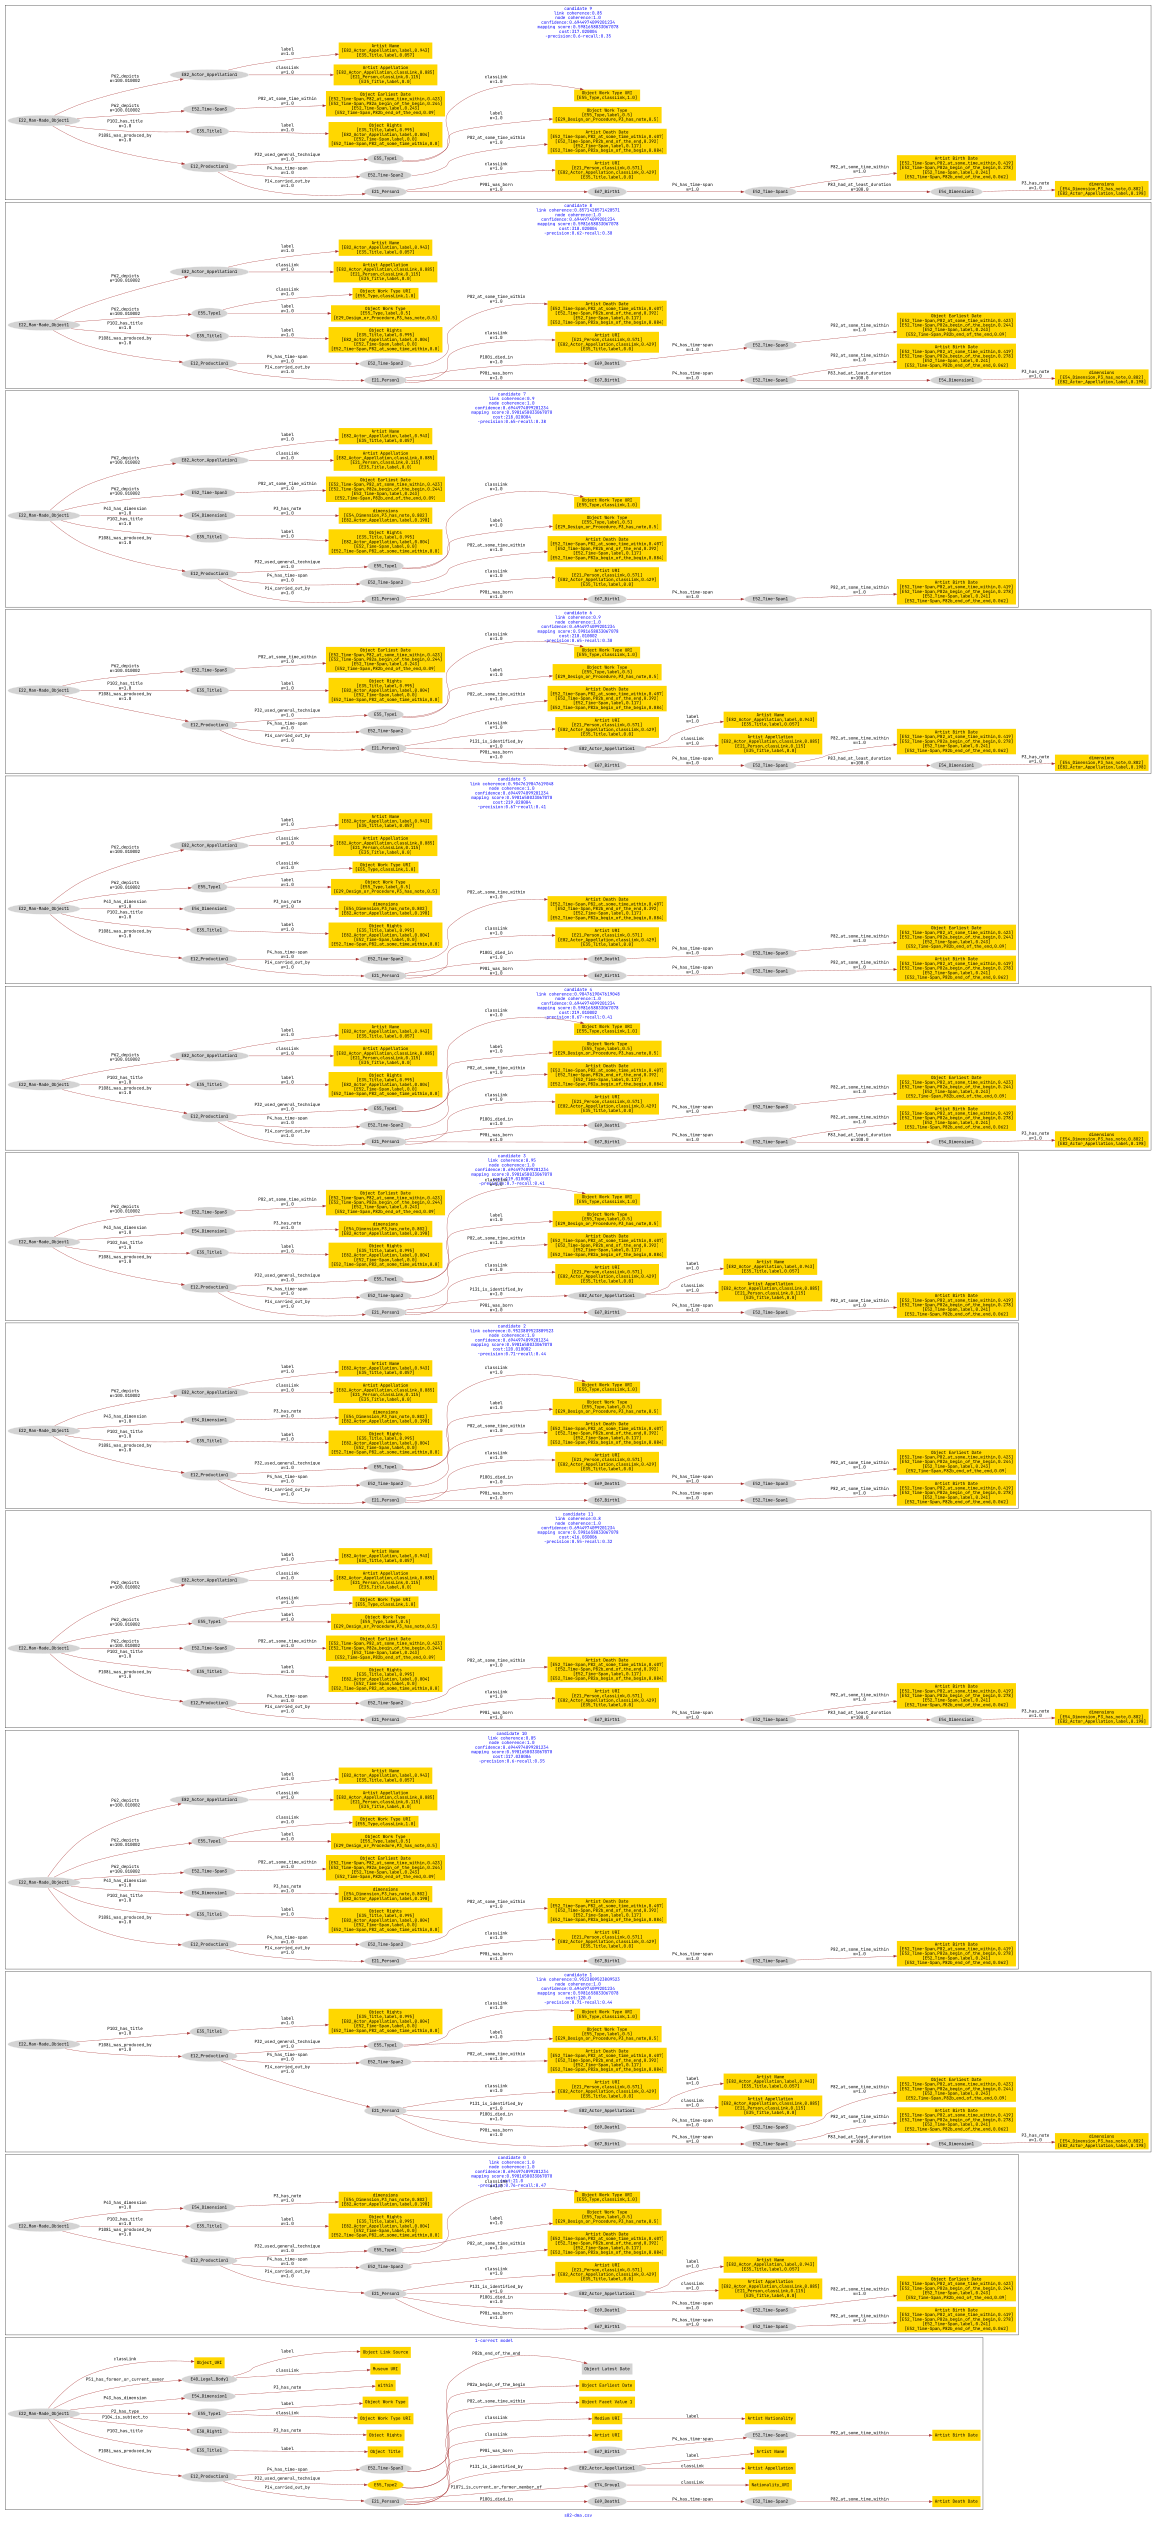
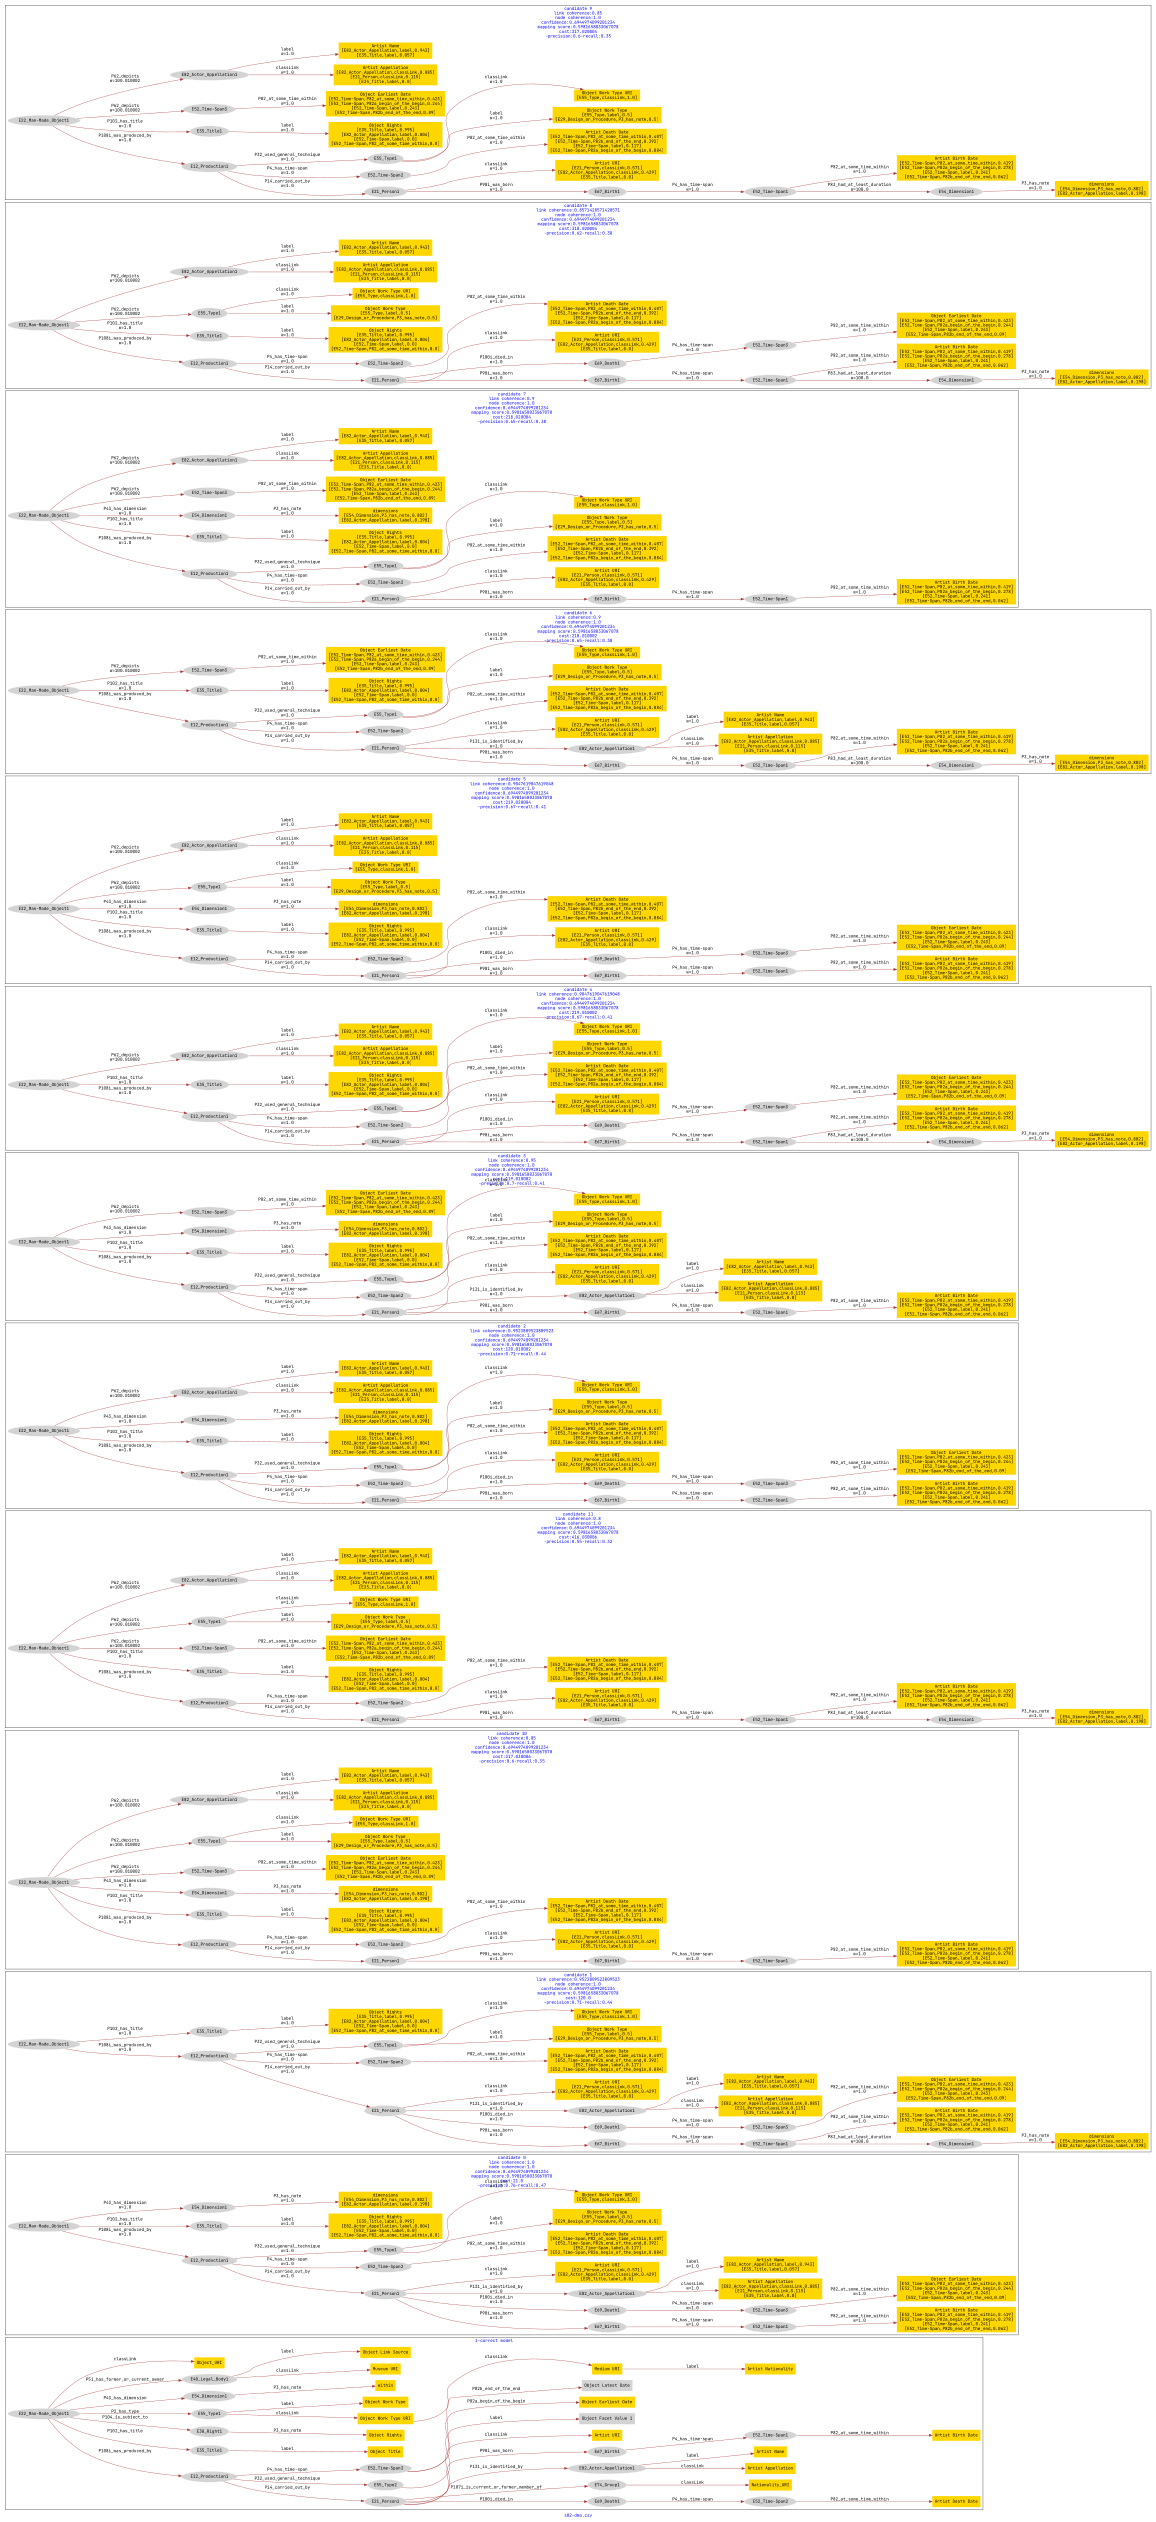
(496, 2401) -> (496, 2418)
(607, 2402) -> (607, 2419)
(472, 2425) -> (487, 2365)
(386, 2485) -> (386, 2485)
